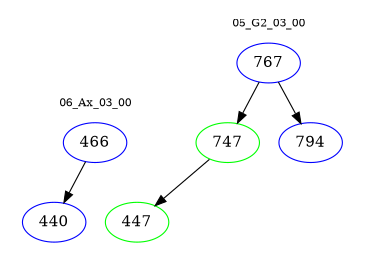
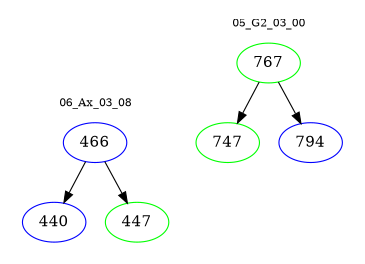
(269, 63) -> (269, 63)
(96, 103) -> (96, 103)
(187, 179) -> (113, 177)
